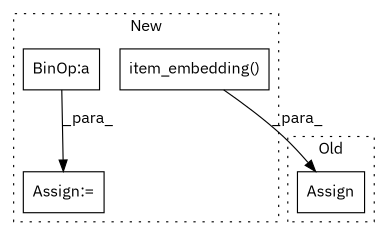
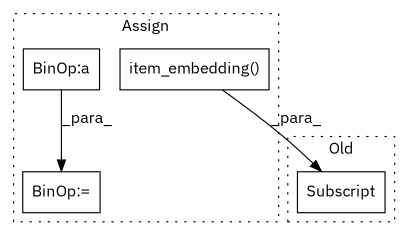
(146, 27) -> (146, 27)
(64, 192) -> (61, 192)
(331, 192) -> (341, 192)
